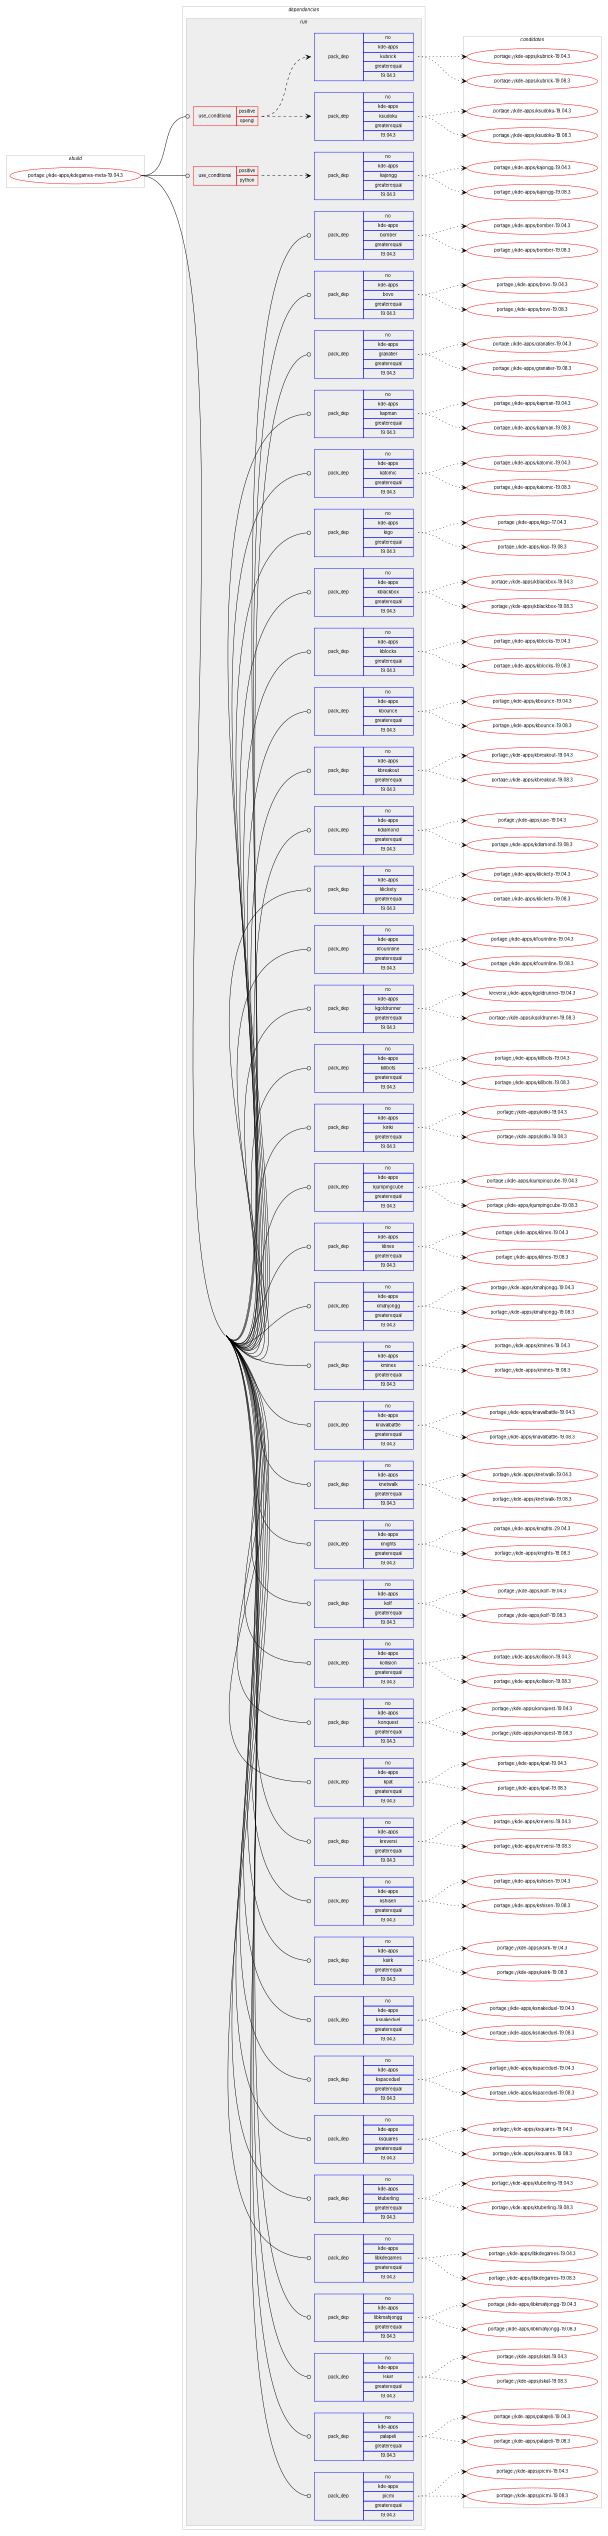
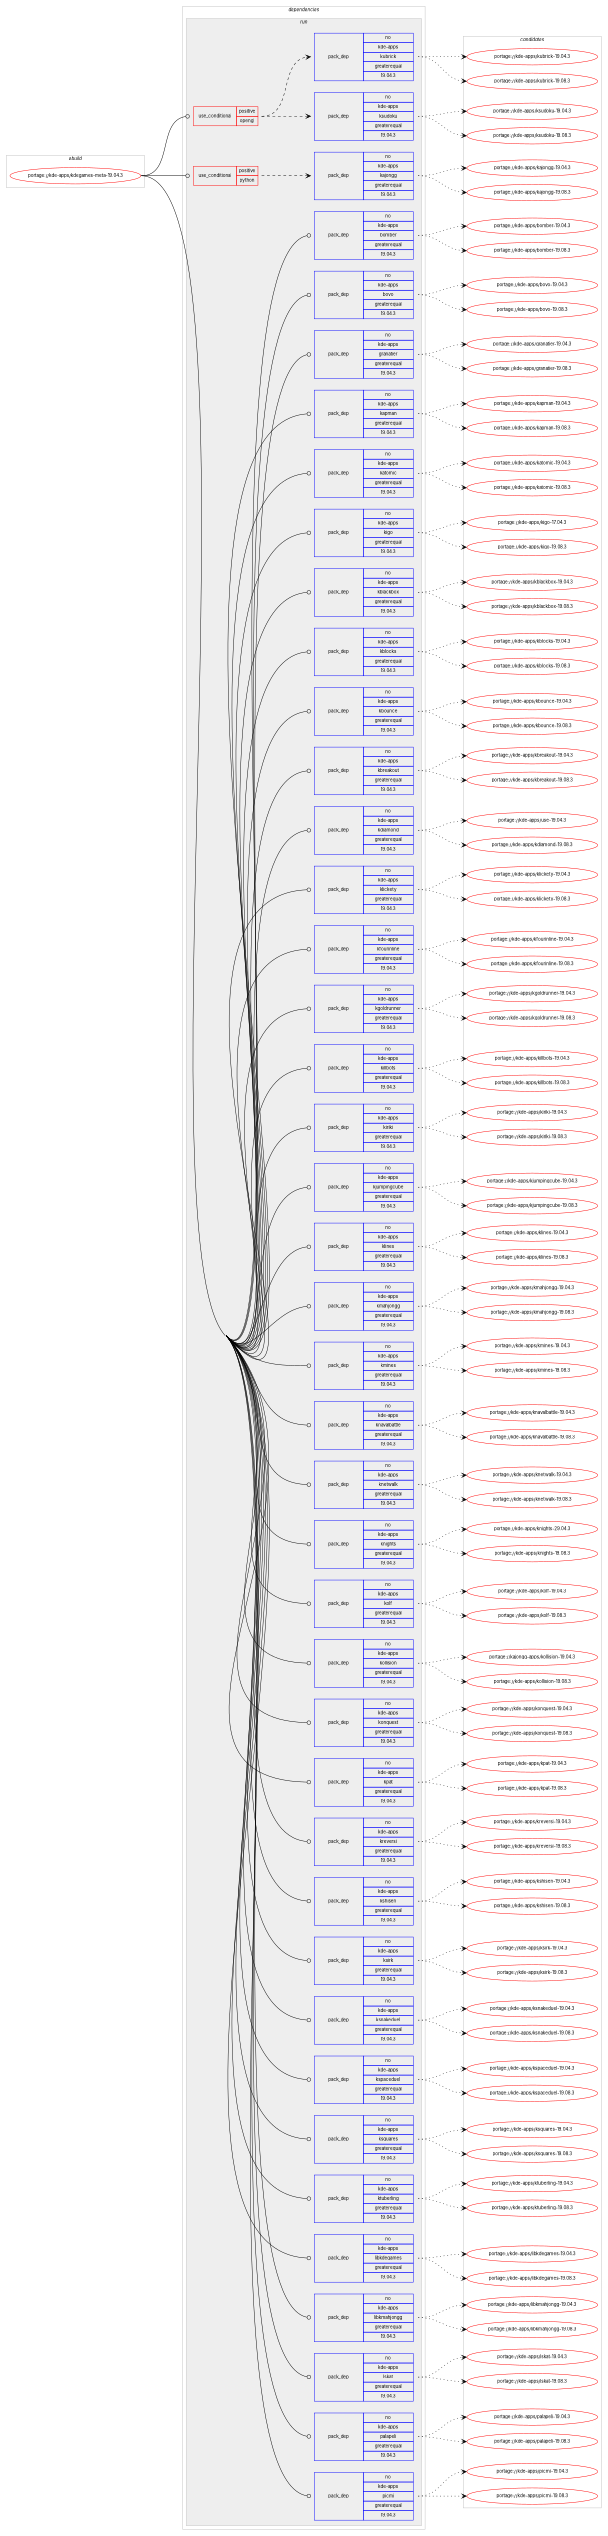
(532, 994) -> (532, 994)
(532, 1657) -> (532, 1657)
